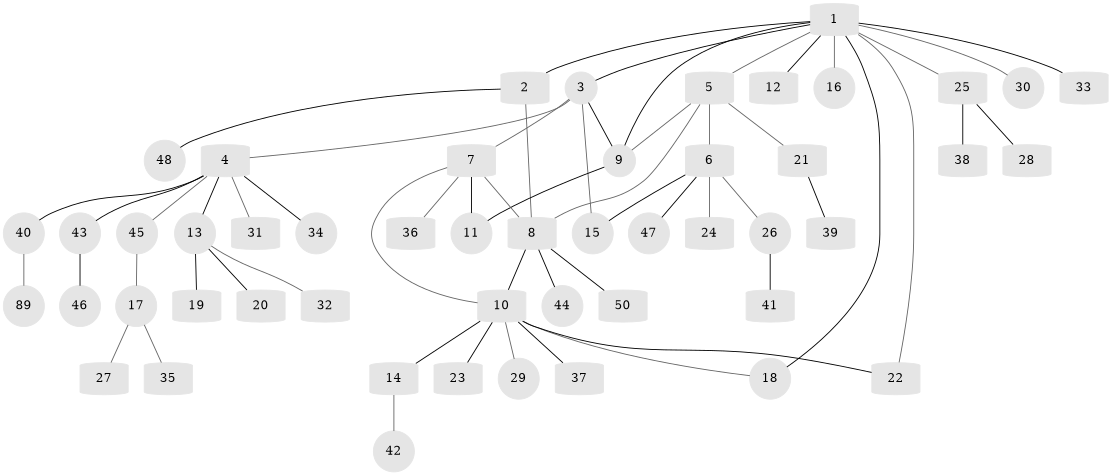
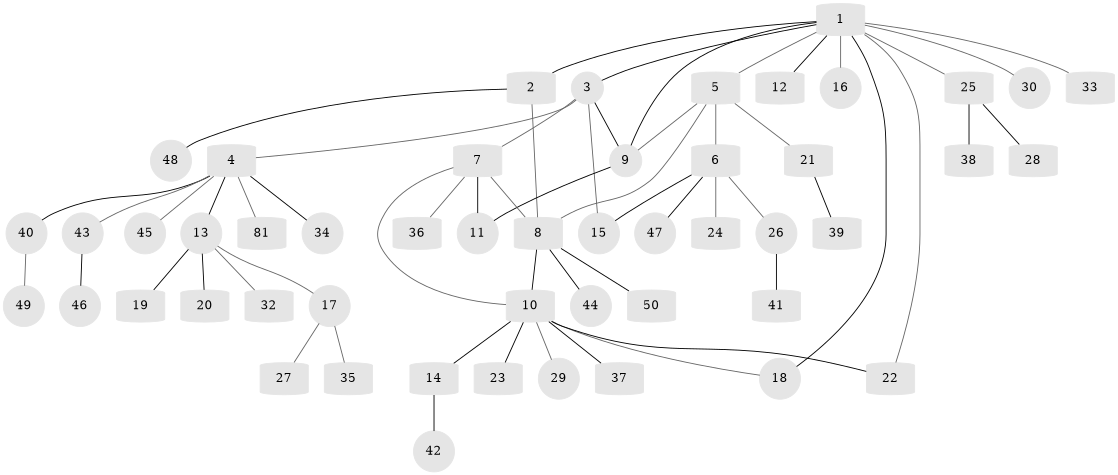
(962, 41) -> (969, 41)
(138, 201) -> (151, 199)
(256, 233) -> (262, 233)
(137, 270) -> (265, 270)
(24, 306) -> (24, 306)
(394, 413) -> (434, 413)
